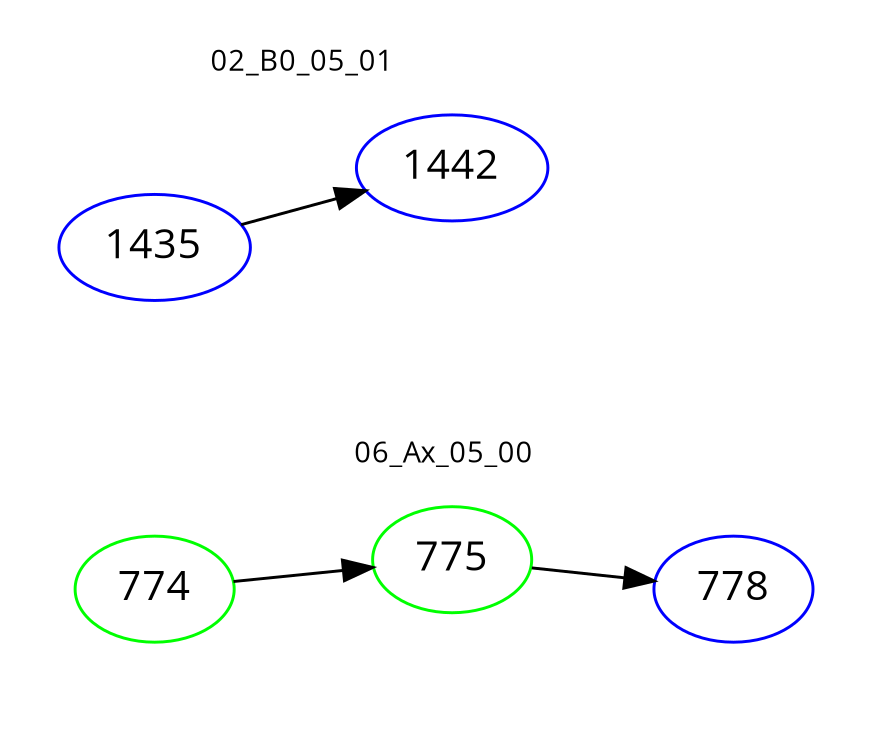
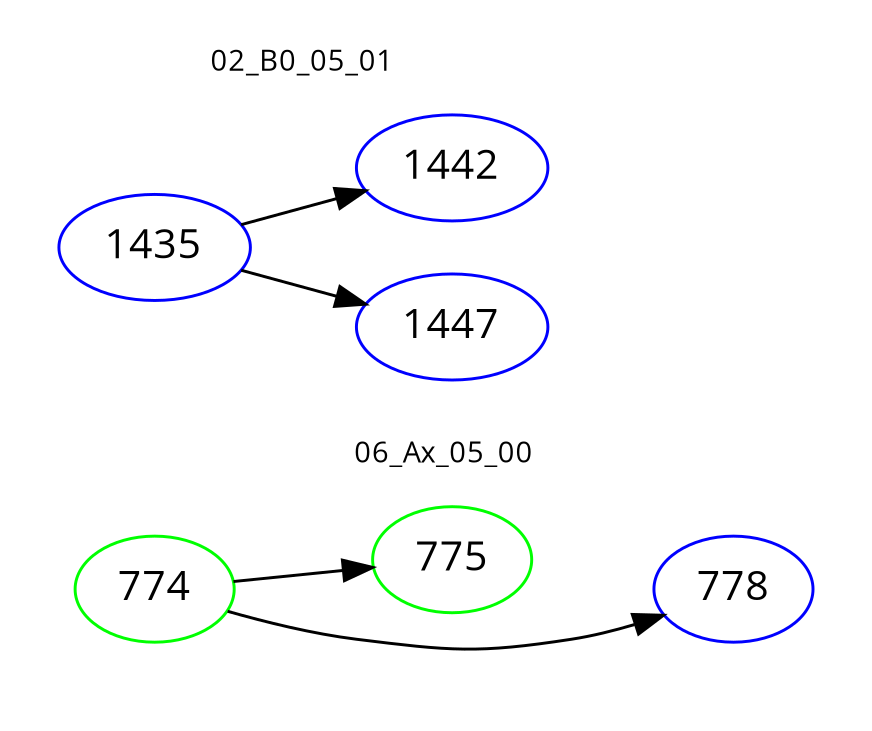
none -> (452, 327)
(578, 573) -> (430, 647)
